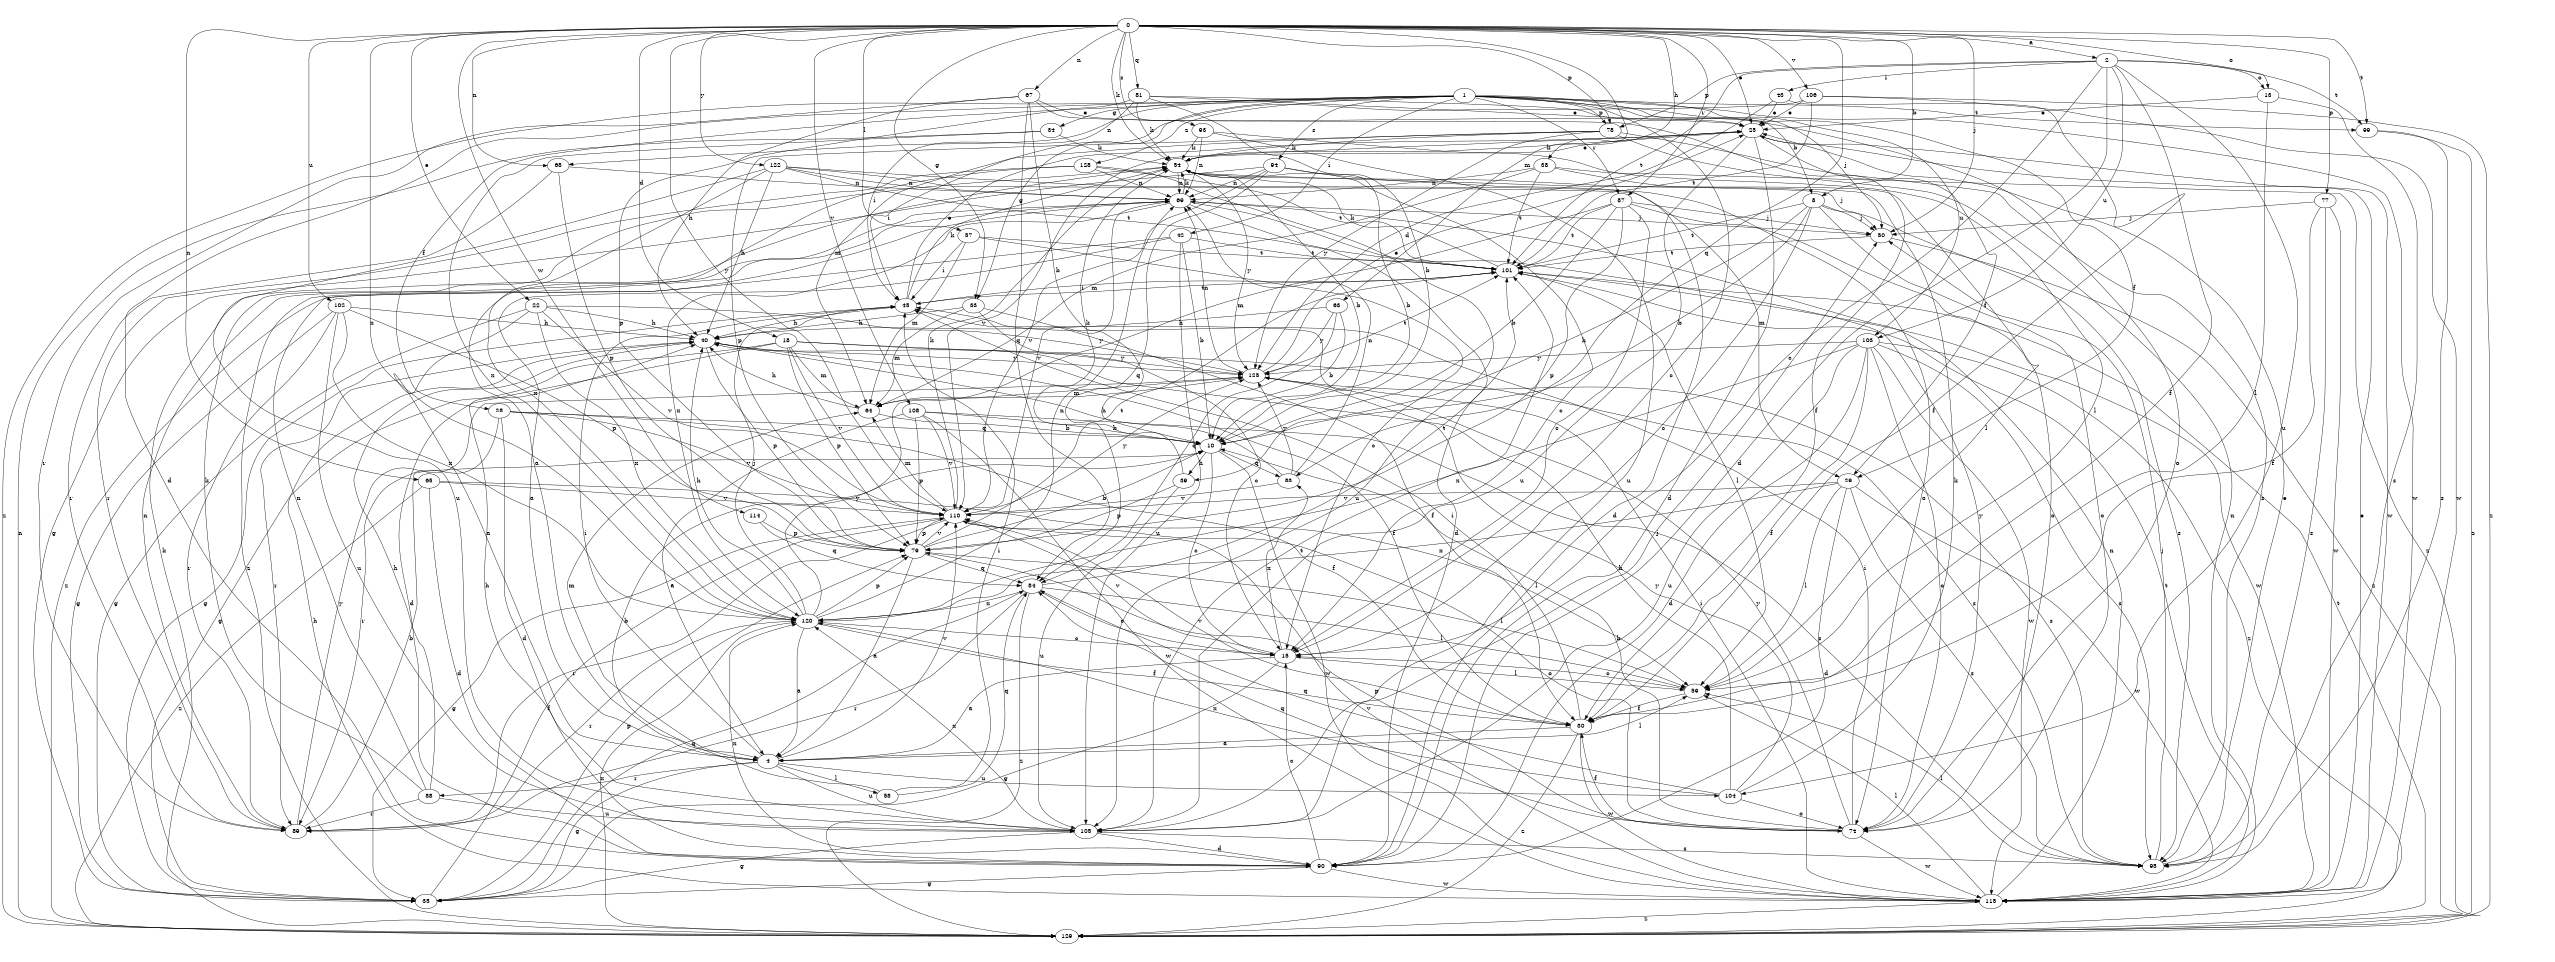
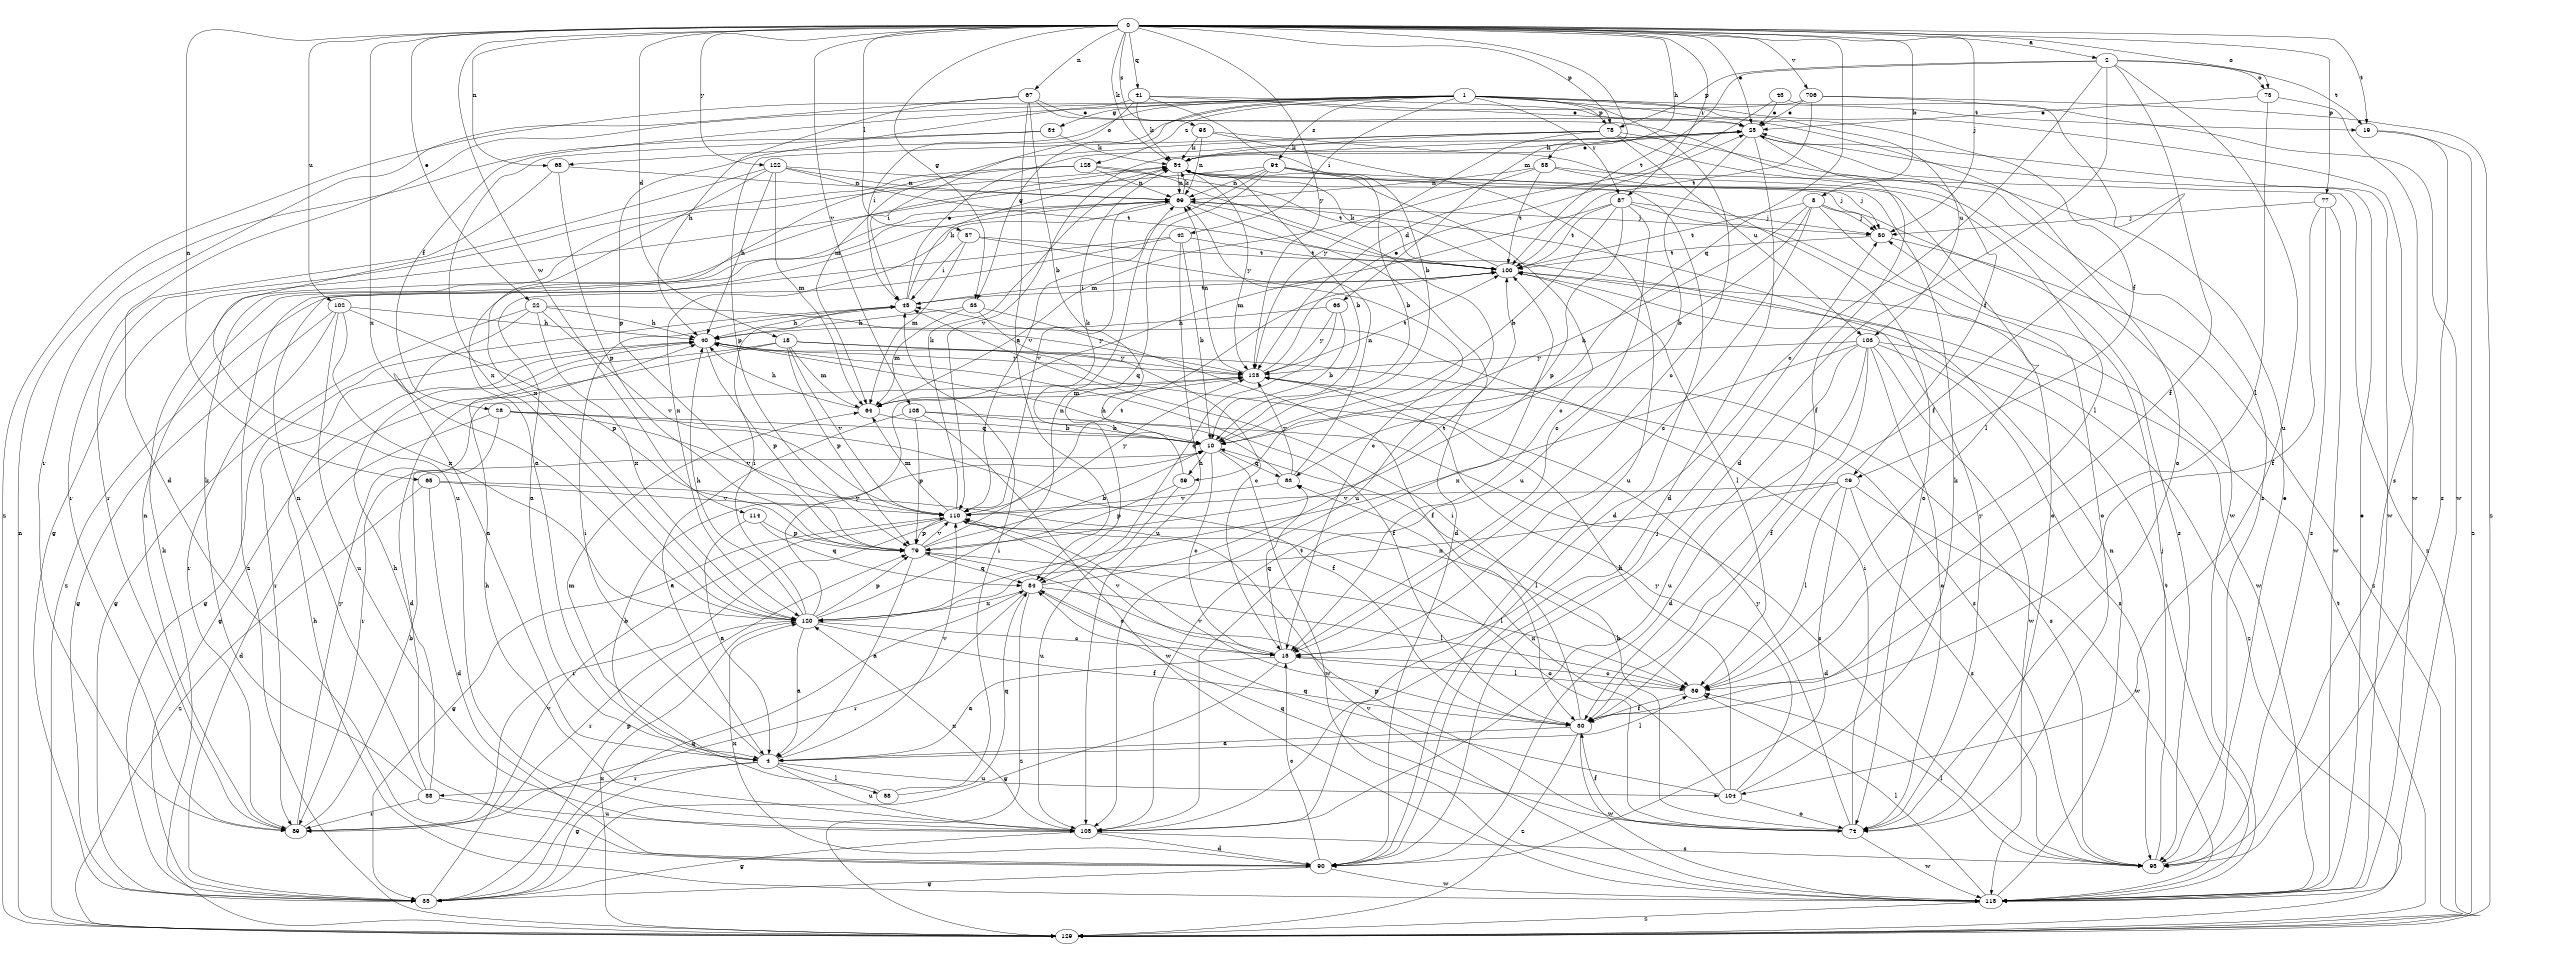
(1944, 71) -> none
(670, 86) -> (1309, 160)
(1139, 96) -> (1139, 96)
(1811, 96) -> (1811, 96)
(2268, 96) -> (2268, 96)
(1645, 112) -> (1588, 184)
(1642, 116) -> none
(1109, 131) -> (1109, 131)
(2367, 131) -> (2367, 131)
(1397, 188) -> (795, 287)
(2067, 239) -> (1740, 232)
(1507, 271) -> (1507, 271)
(1018, 341) -> (1018, 341)
(1563, 427) -> none
(946, 455) -> none
(755, 463) -> (755, 463)
(2232, 516) -> (2232, 516)
(1269, 569) -> (1269, 569)
none -> (715, 628)
(549, 709) -> (549, 709)
(1268, 725) -> (1528, 639)
(750, 846) -> (220, 693)
